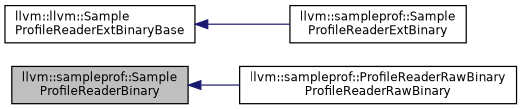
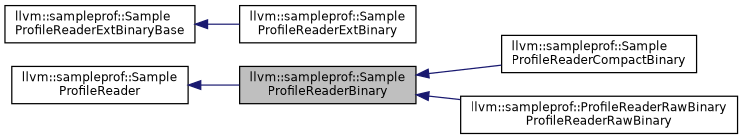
(100, 24) -> (100, 24)
none -> (599, 54)
none -> (100, 85)
